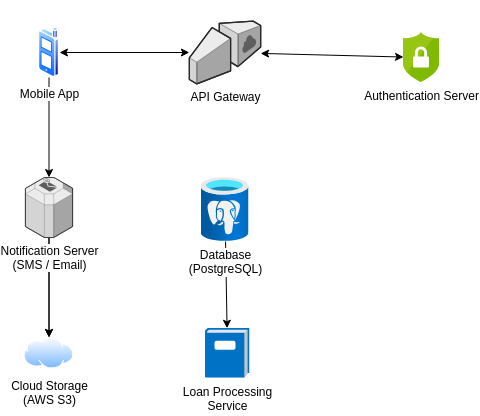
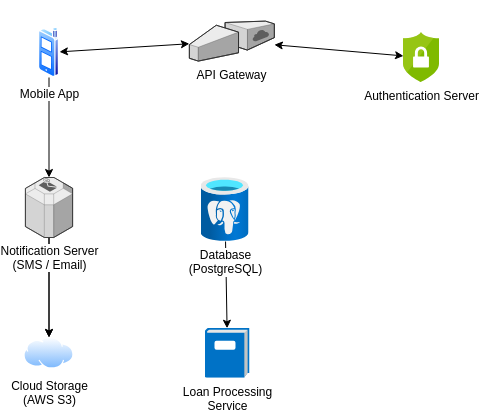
(225, 53) -> (232, 41)
